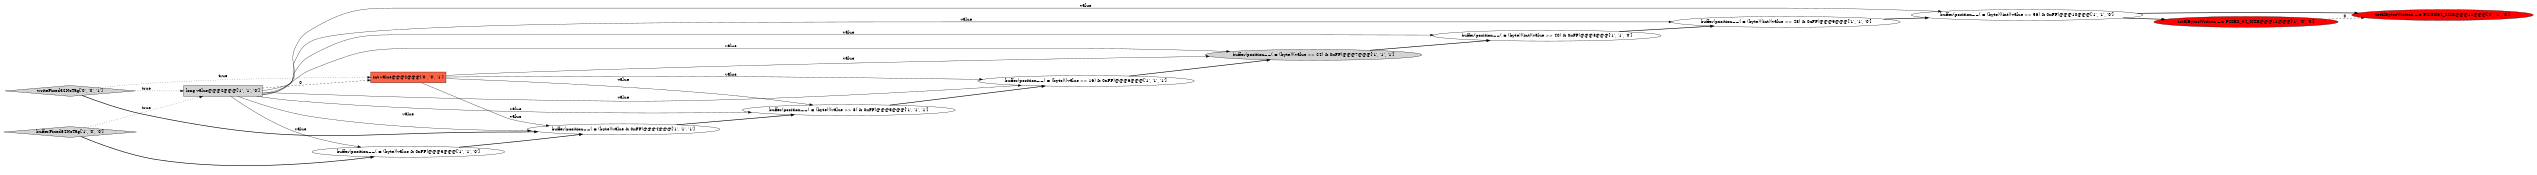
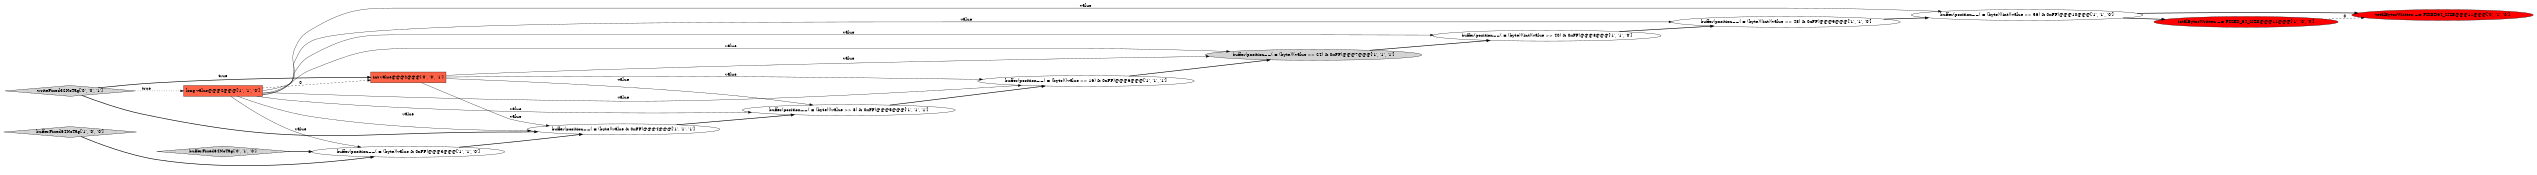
(233, 80) -> (233, 80)
(223, 91) -> (223, 91)
(146, 112) -> none
none -> (223, 152)
